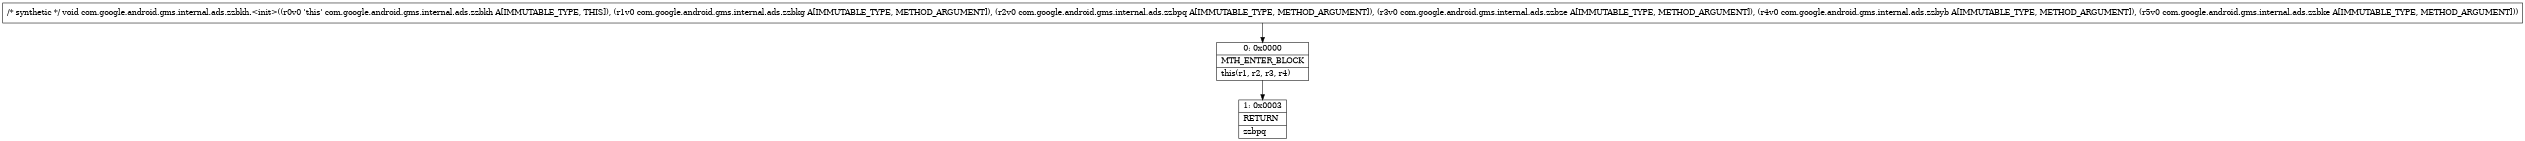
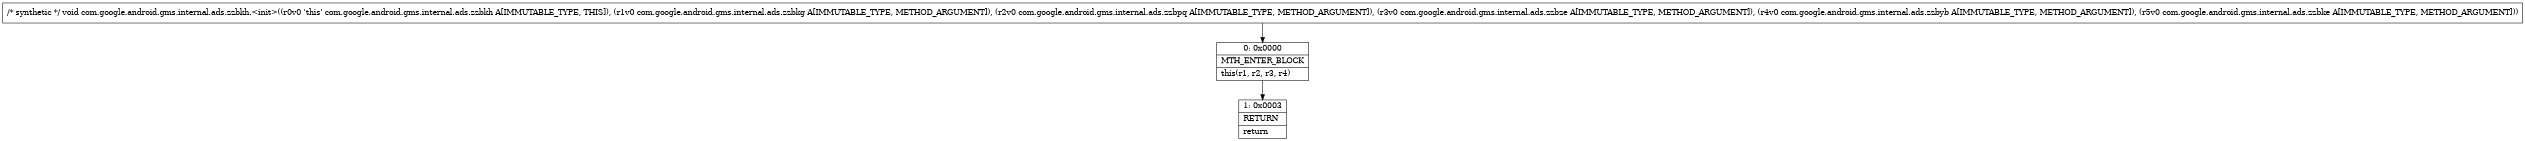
(1255, 132) -> (1256, 132)
